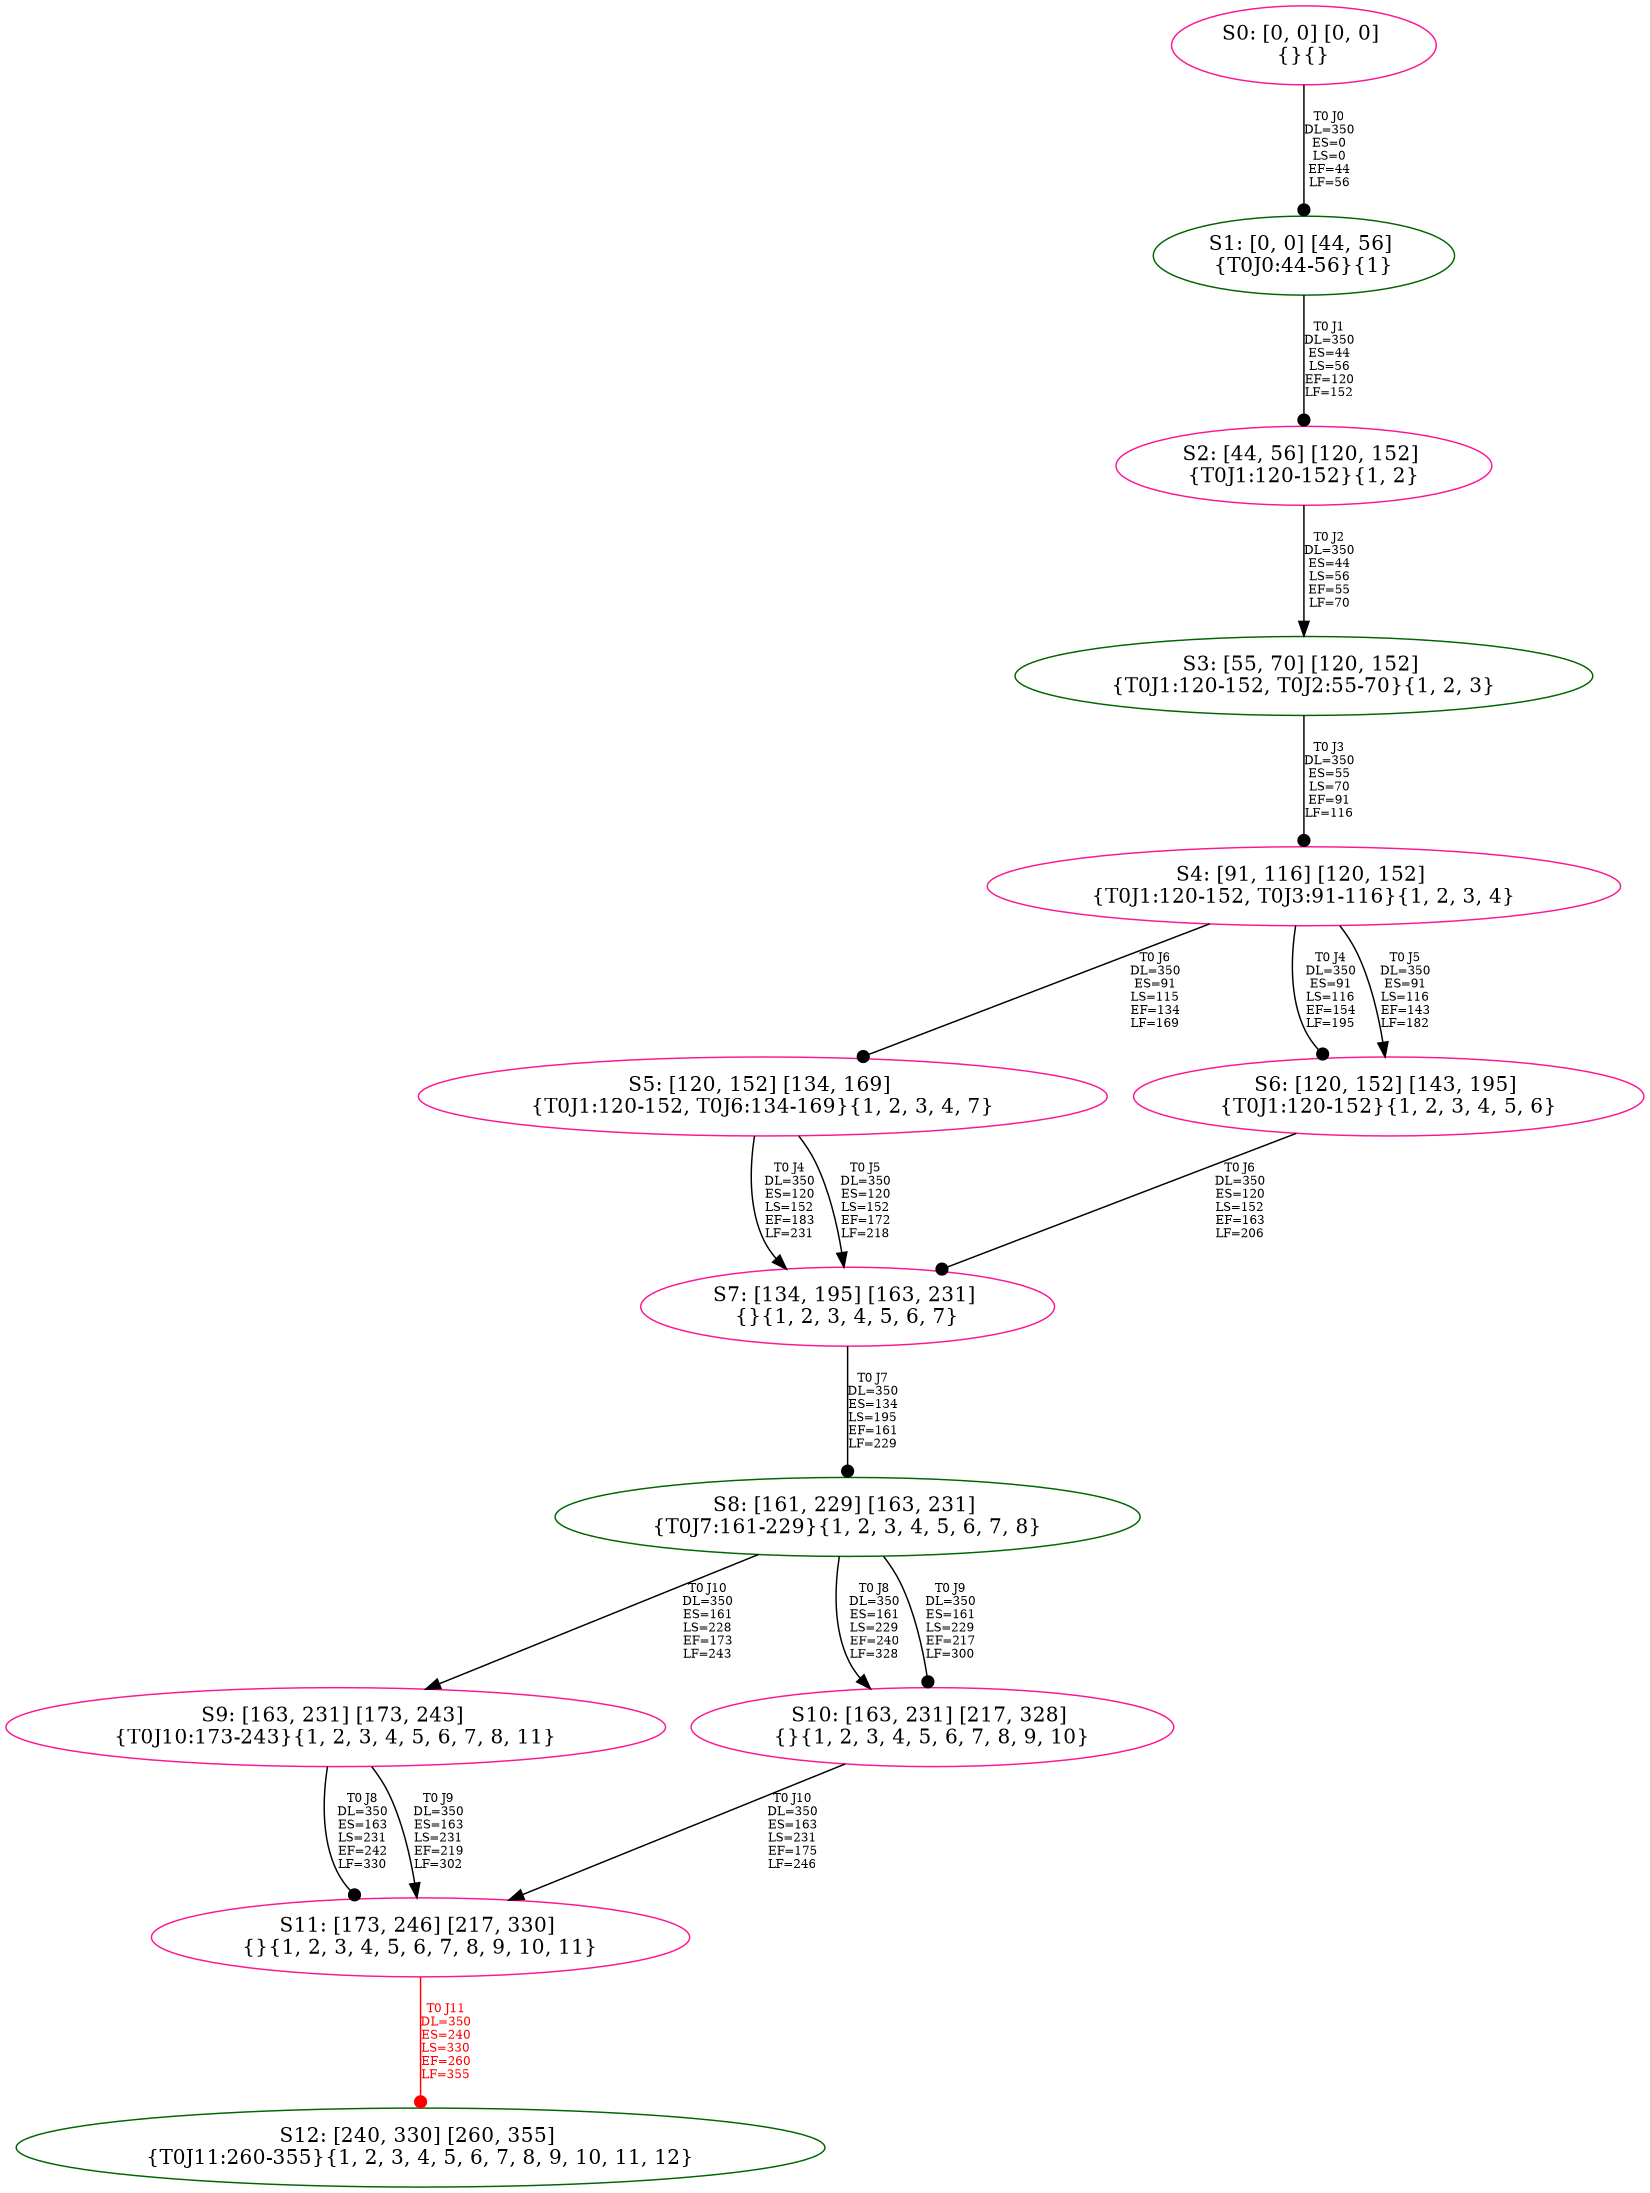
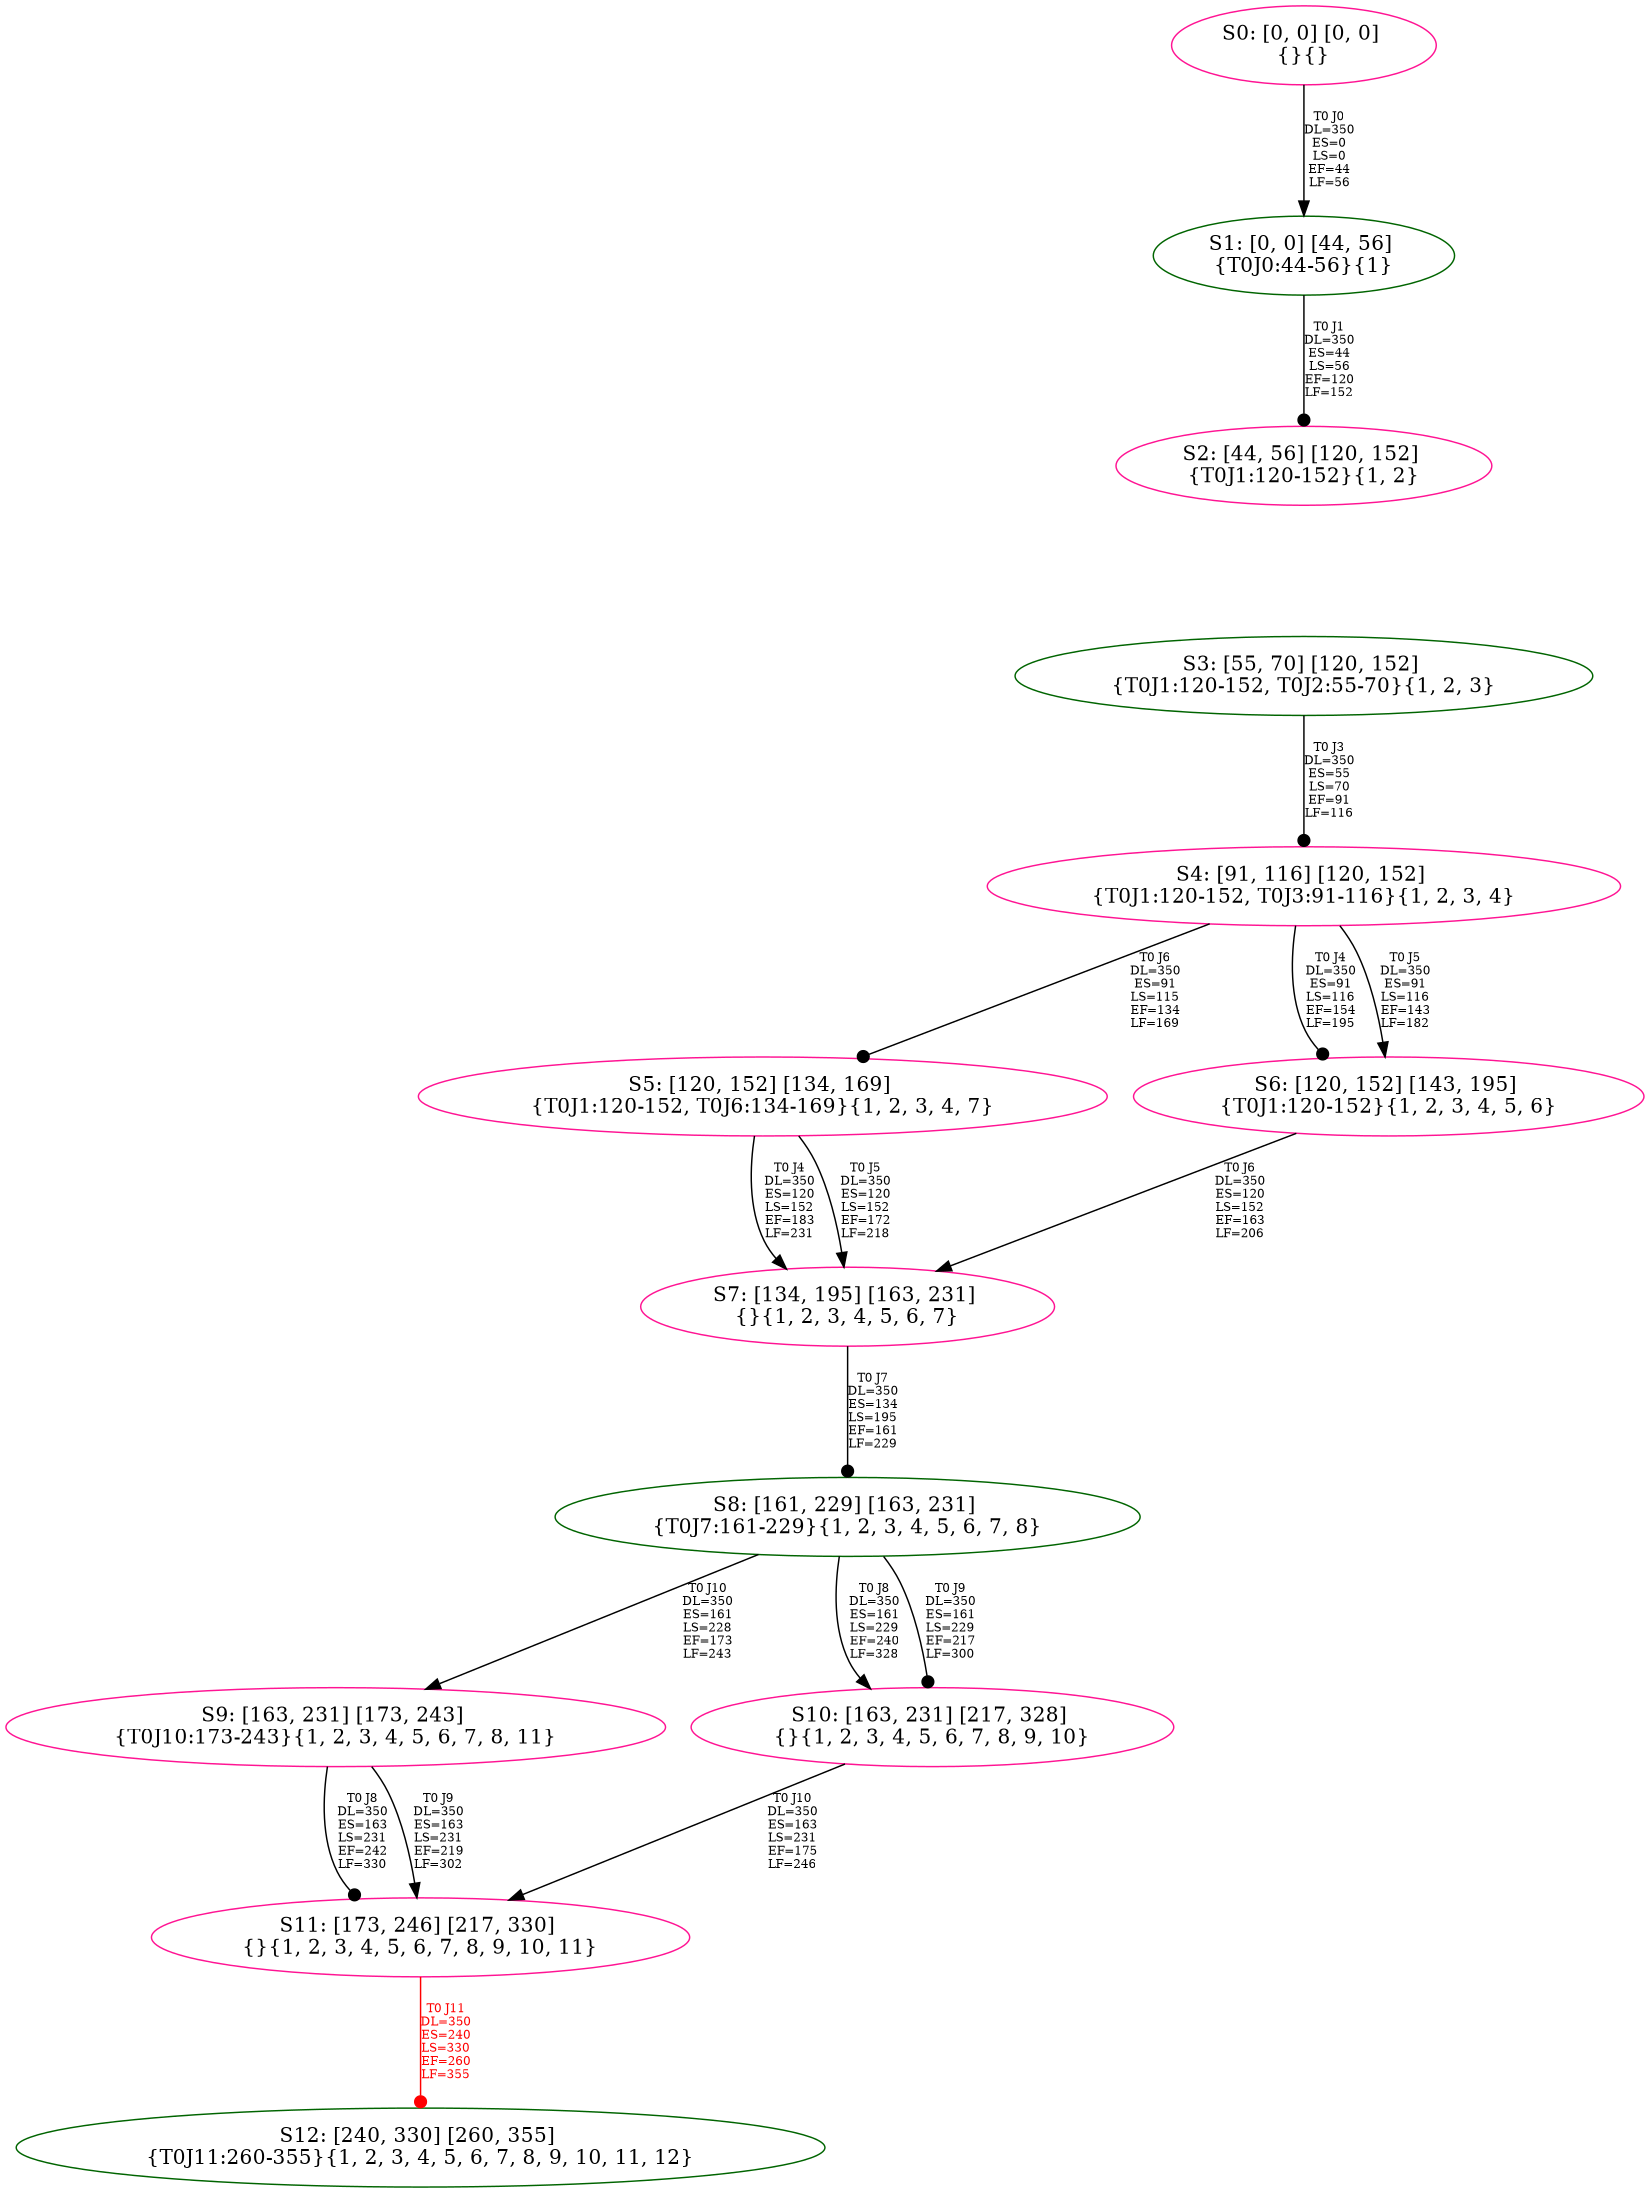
(1304, 144) -> (1304, 144)
(1304, 563) -> none
(1122, 1200) -> (1122, 1200)
